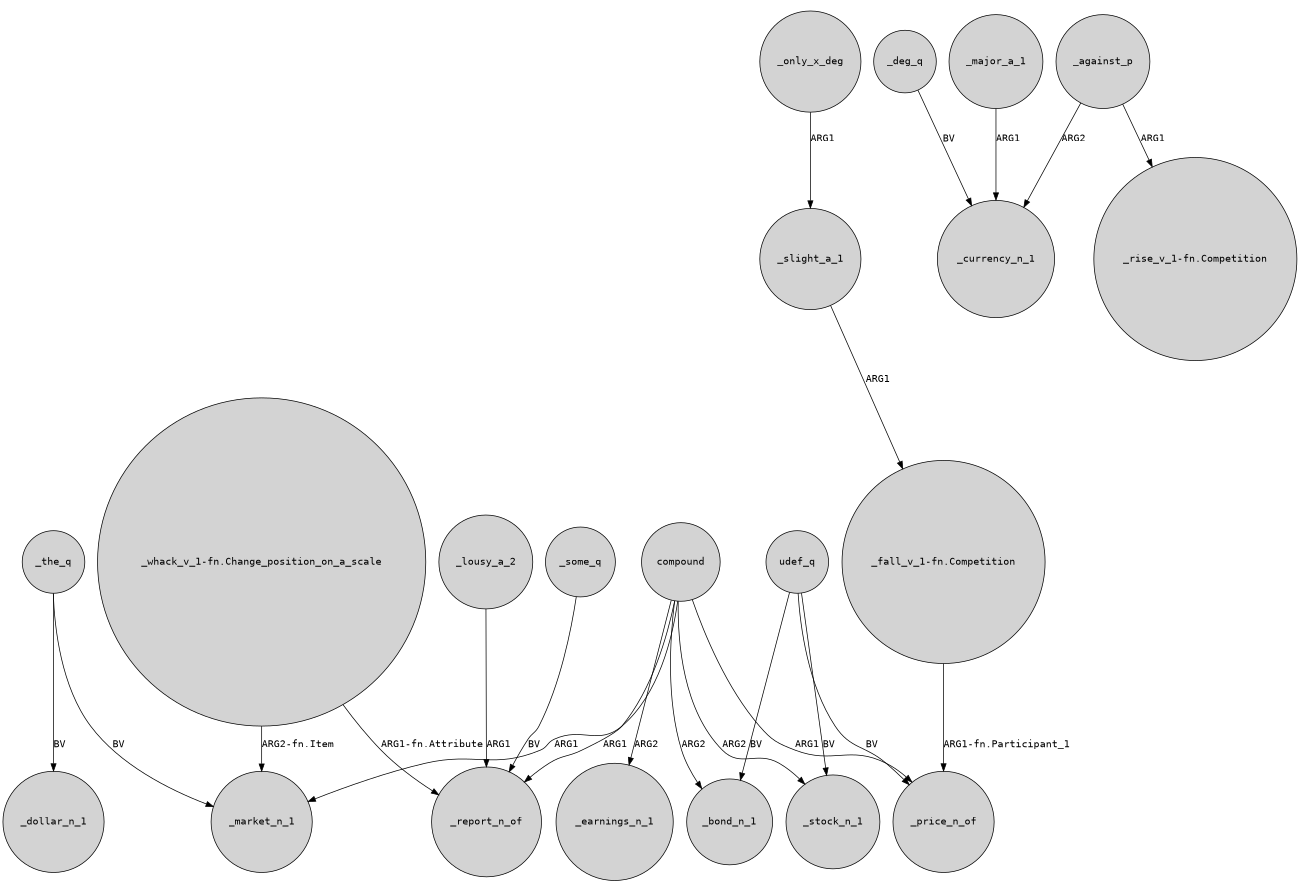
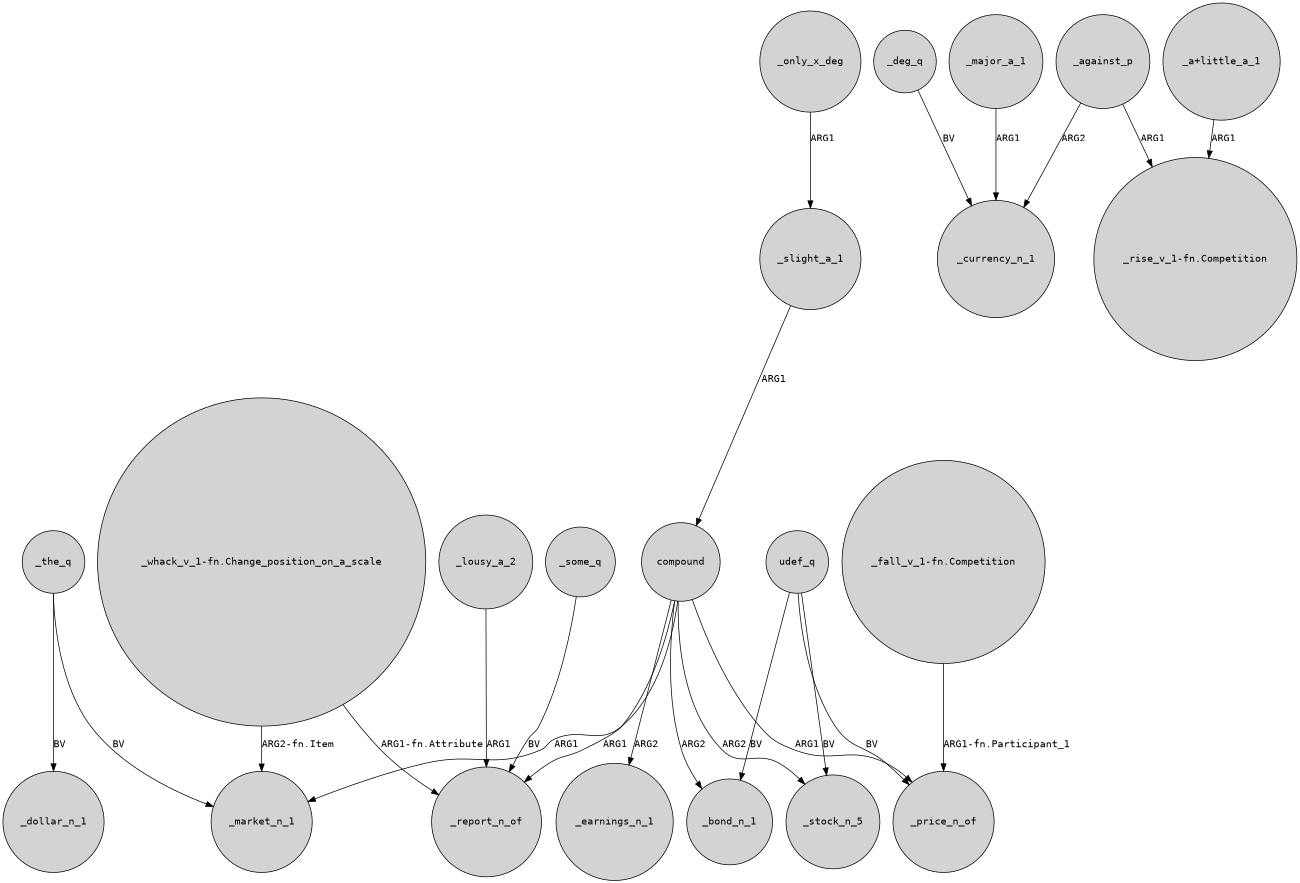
none -> (1222, 62)
(865, 384) -> (745, 412)
(833, 822) -> (833, 822)
